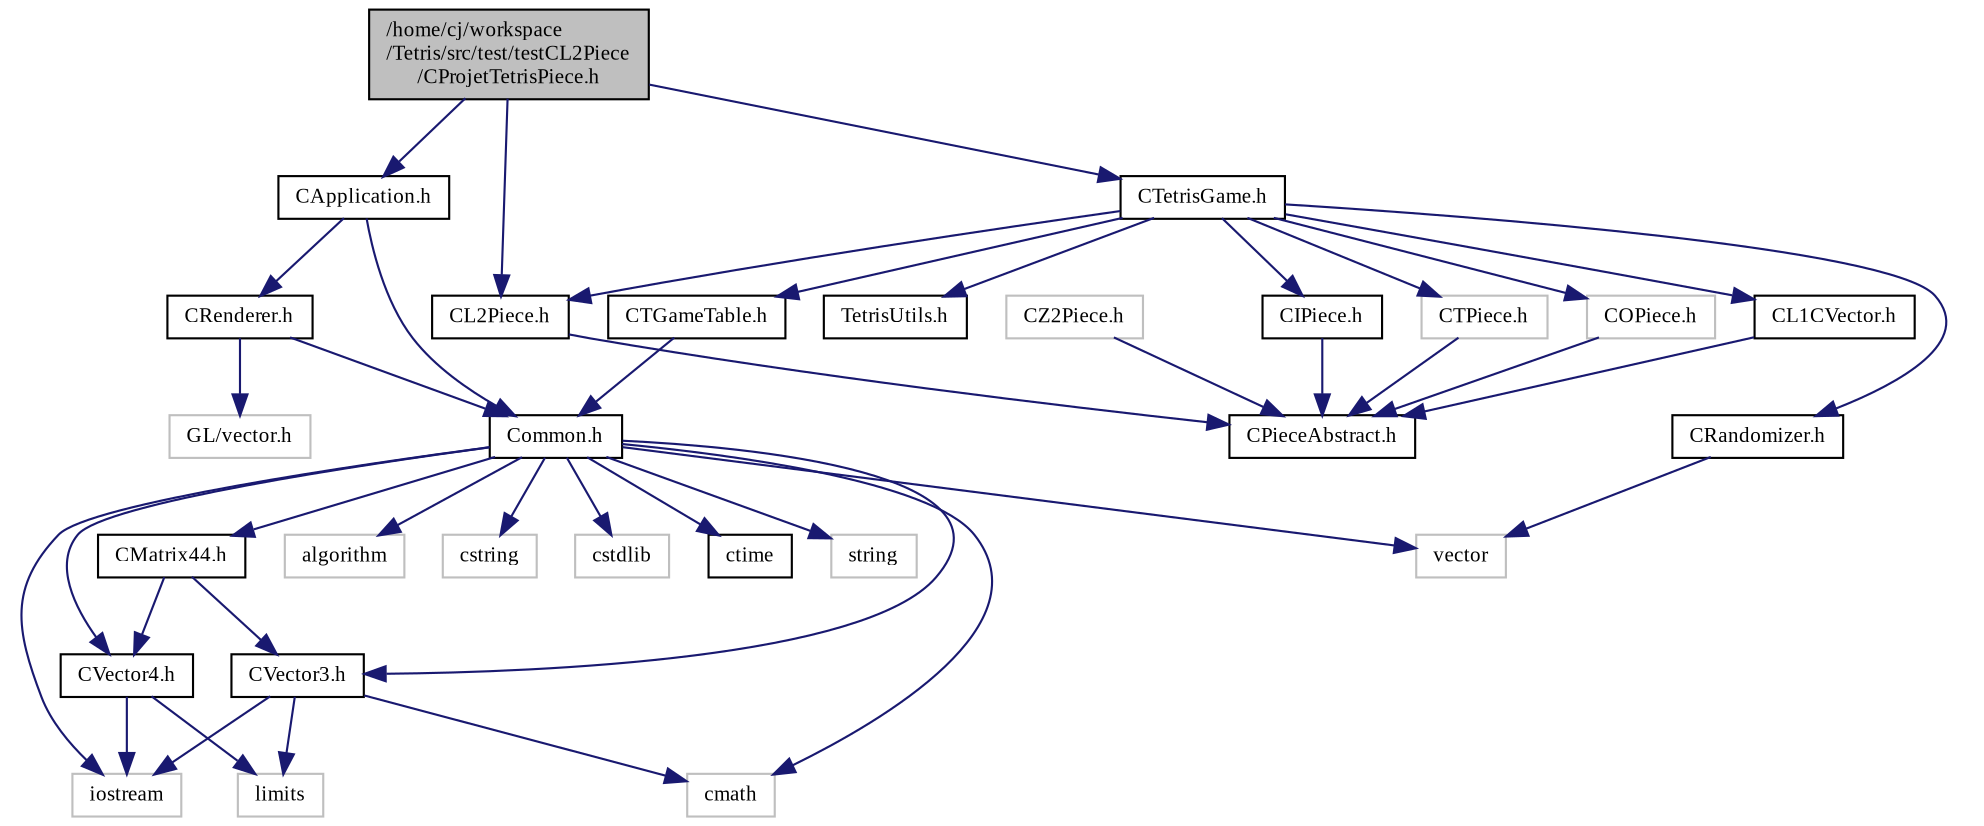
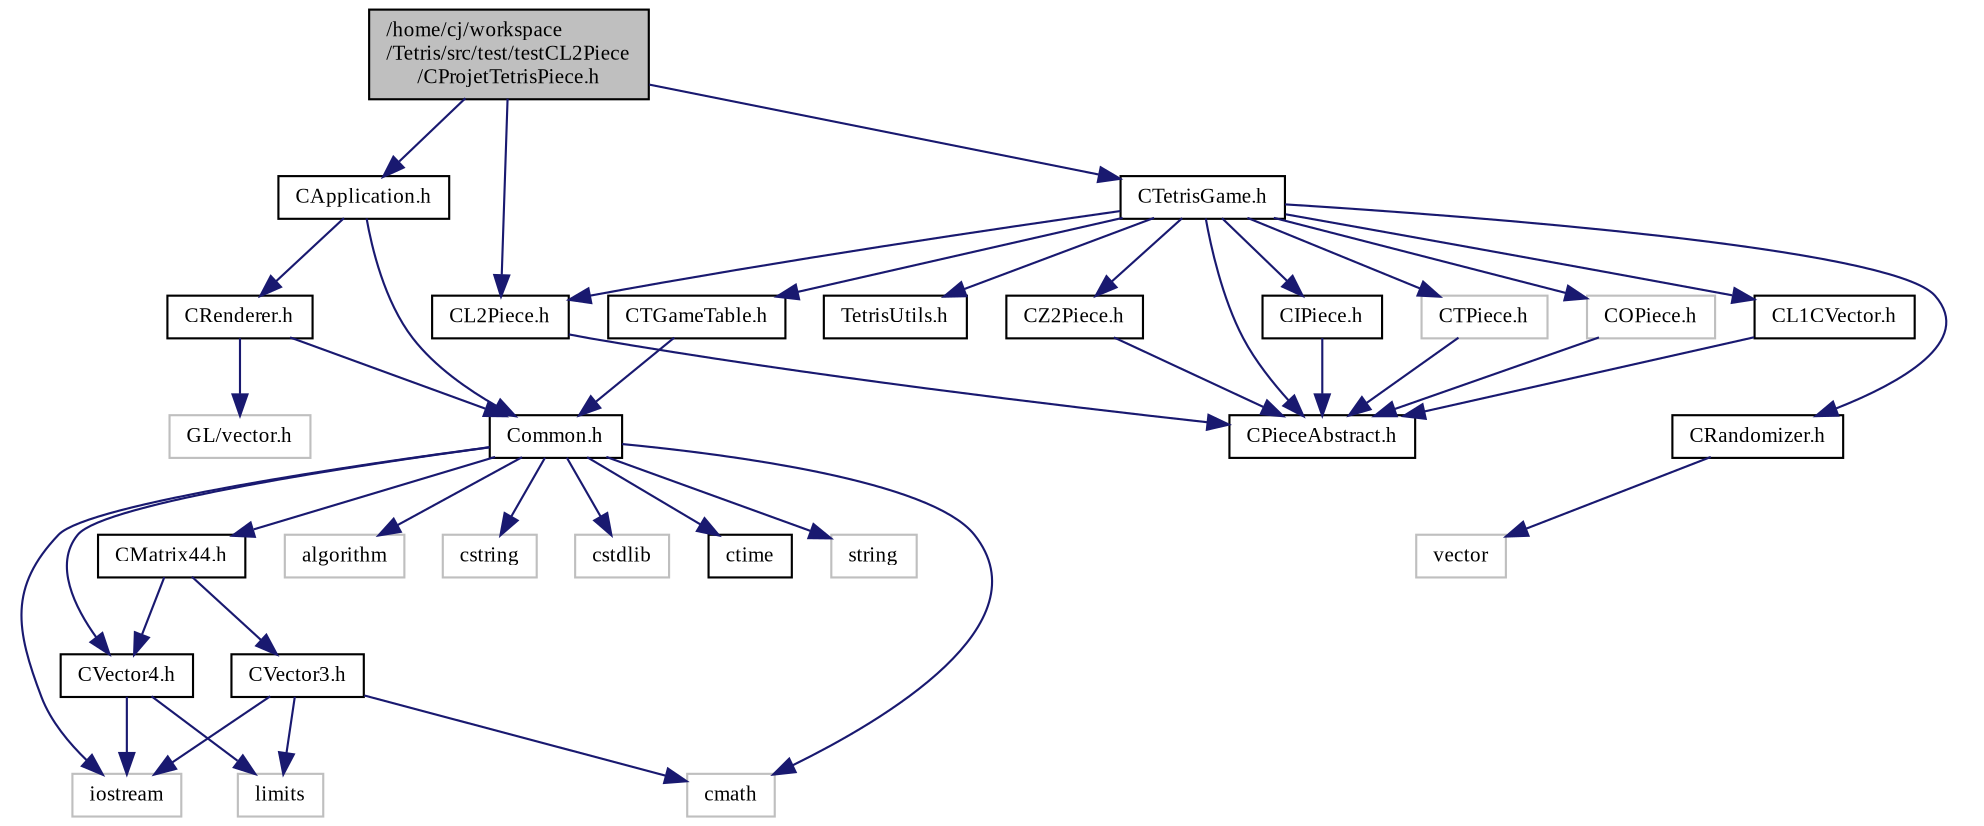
none -> (1147, 250)
none -> (1233, 316)
(1075, 317) -> (1075, 317)
(1008, 496) -> none
(866, 617) -> none
